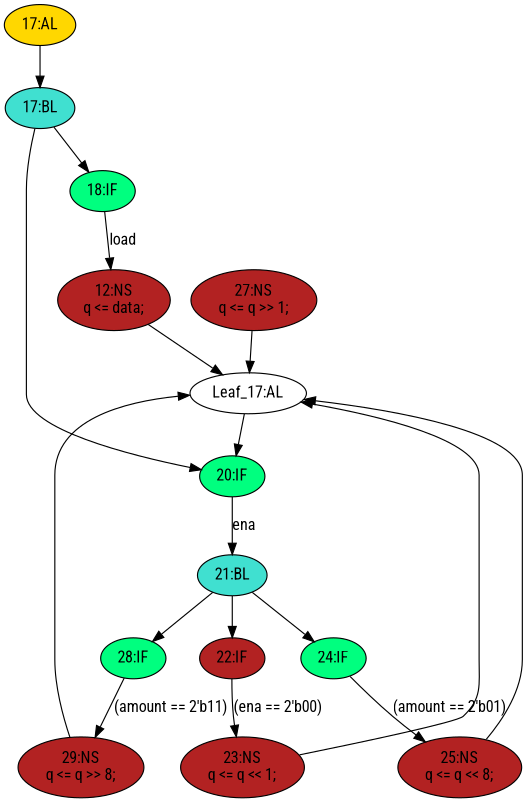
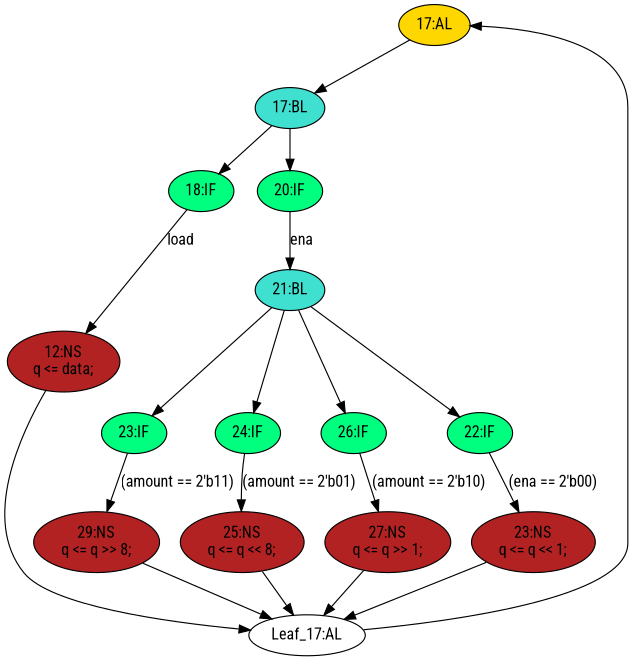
(241, 429) -> (628, 378)
none -> (354, 433)
(133, 658) -> (134, 433)
(232, 658) -> (480, 433)
